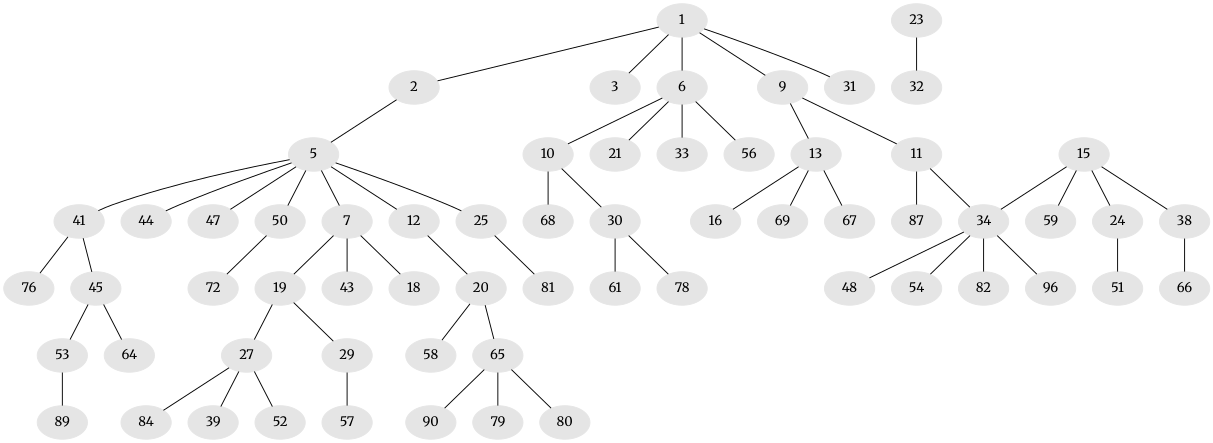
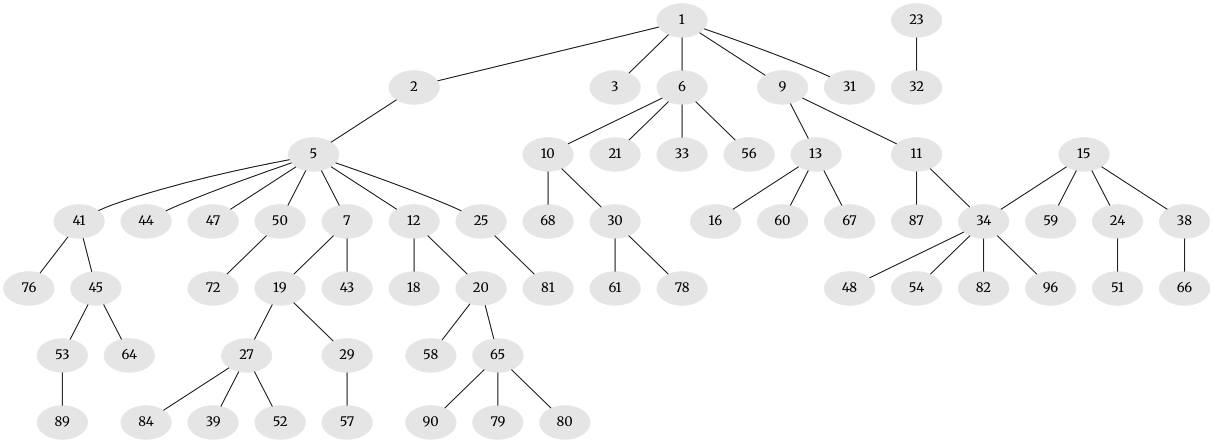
(783, 221) -> (783, 221)
(380, 255) -> (414, 255)
